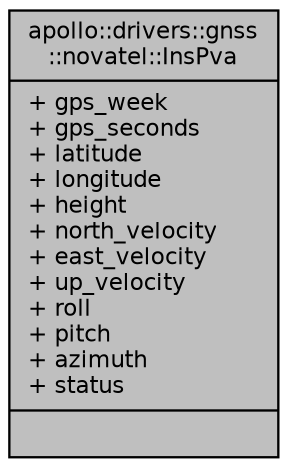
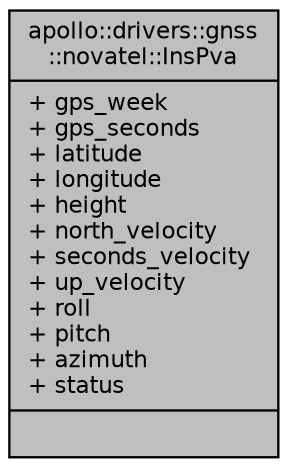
(118, 257) -> (140, 257)
